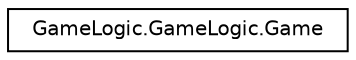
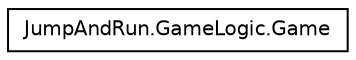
(178, 30) -> (178, 30)
